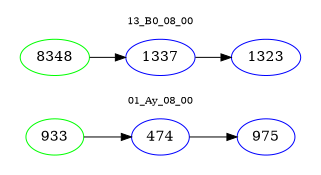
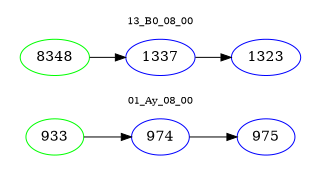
(160, 137) -> (160, 137)
